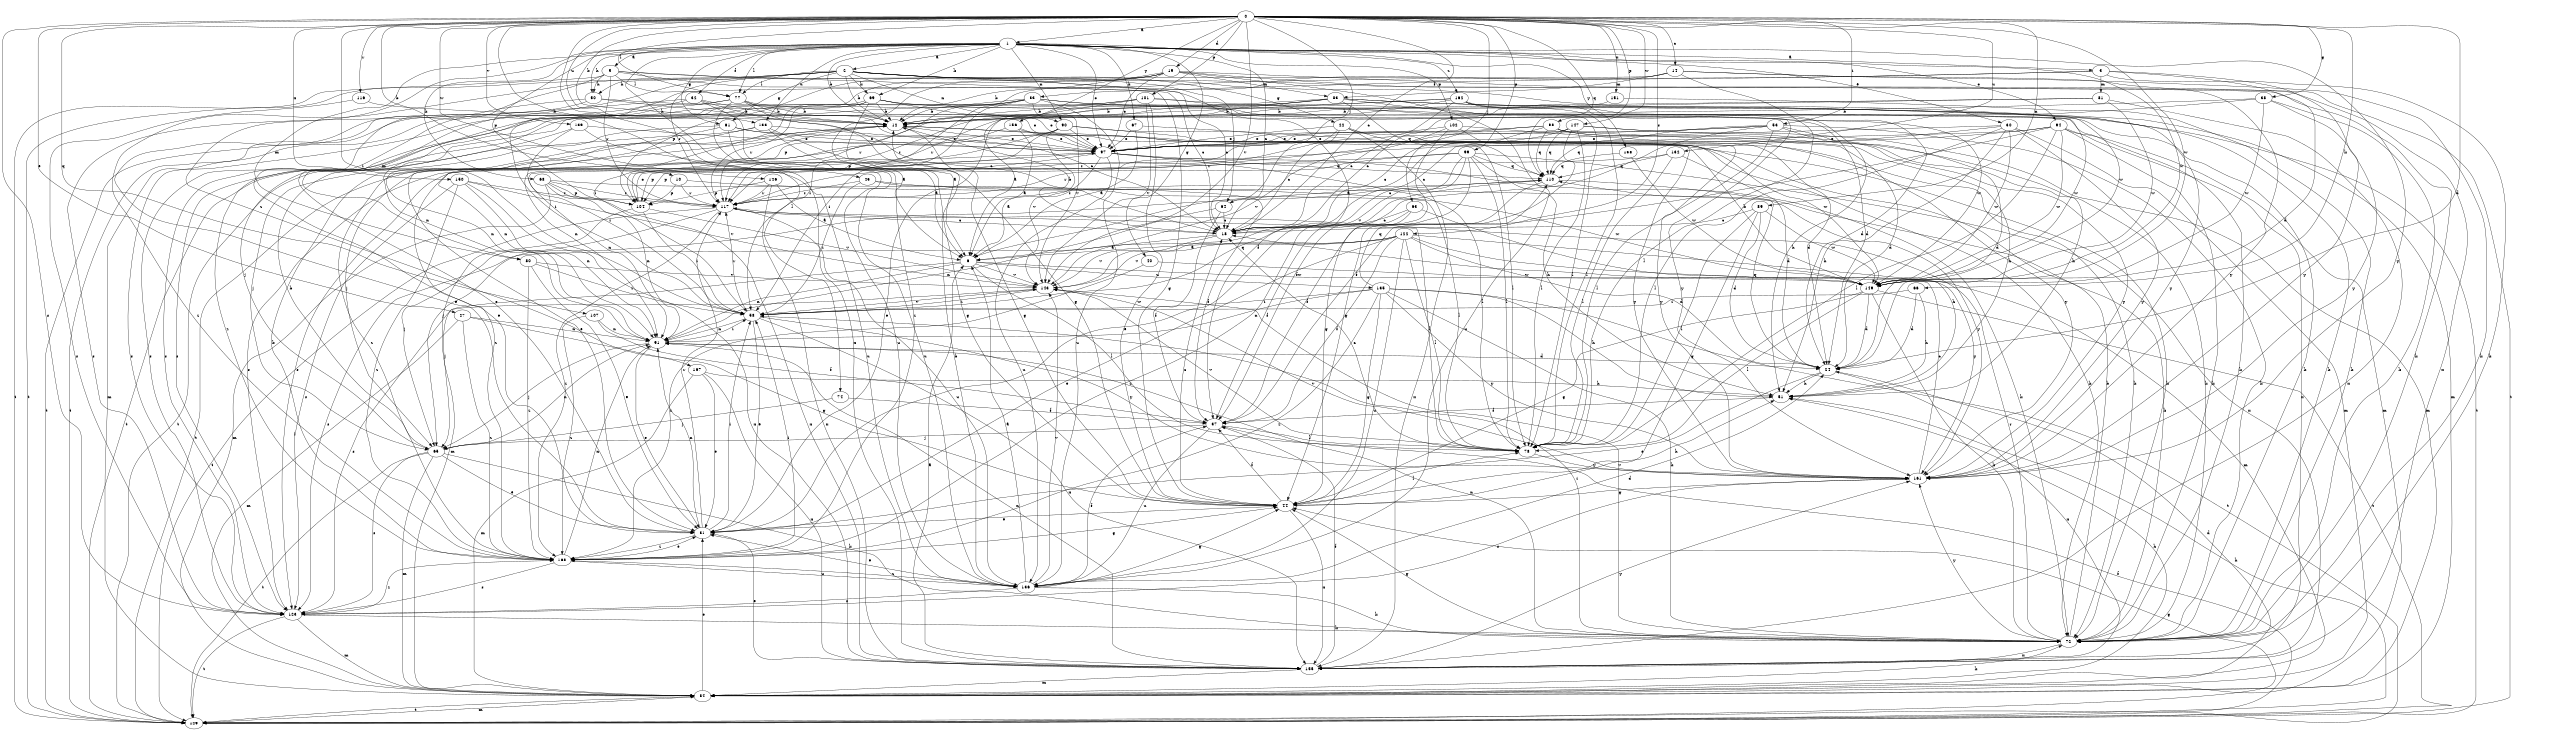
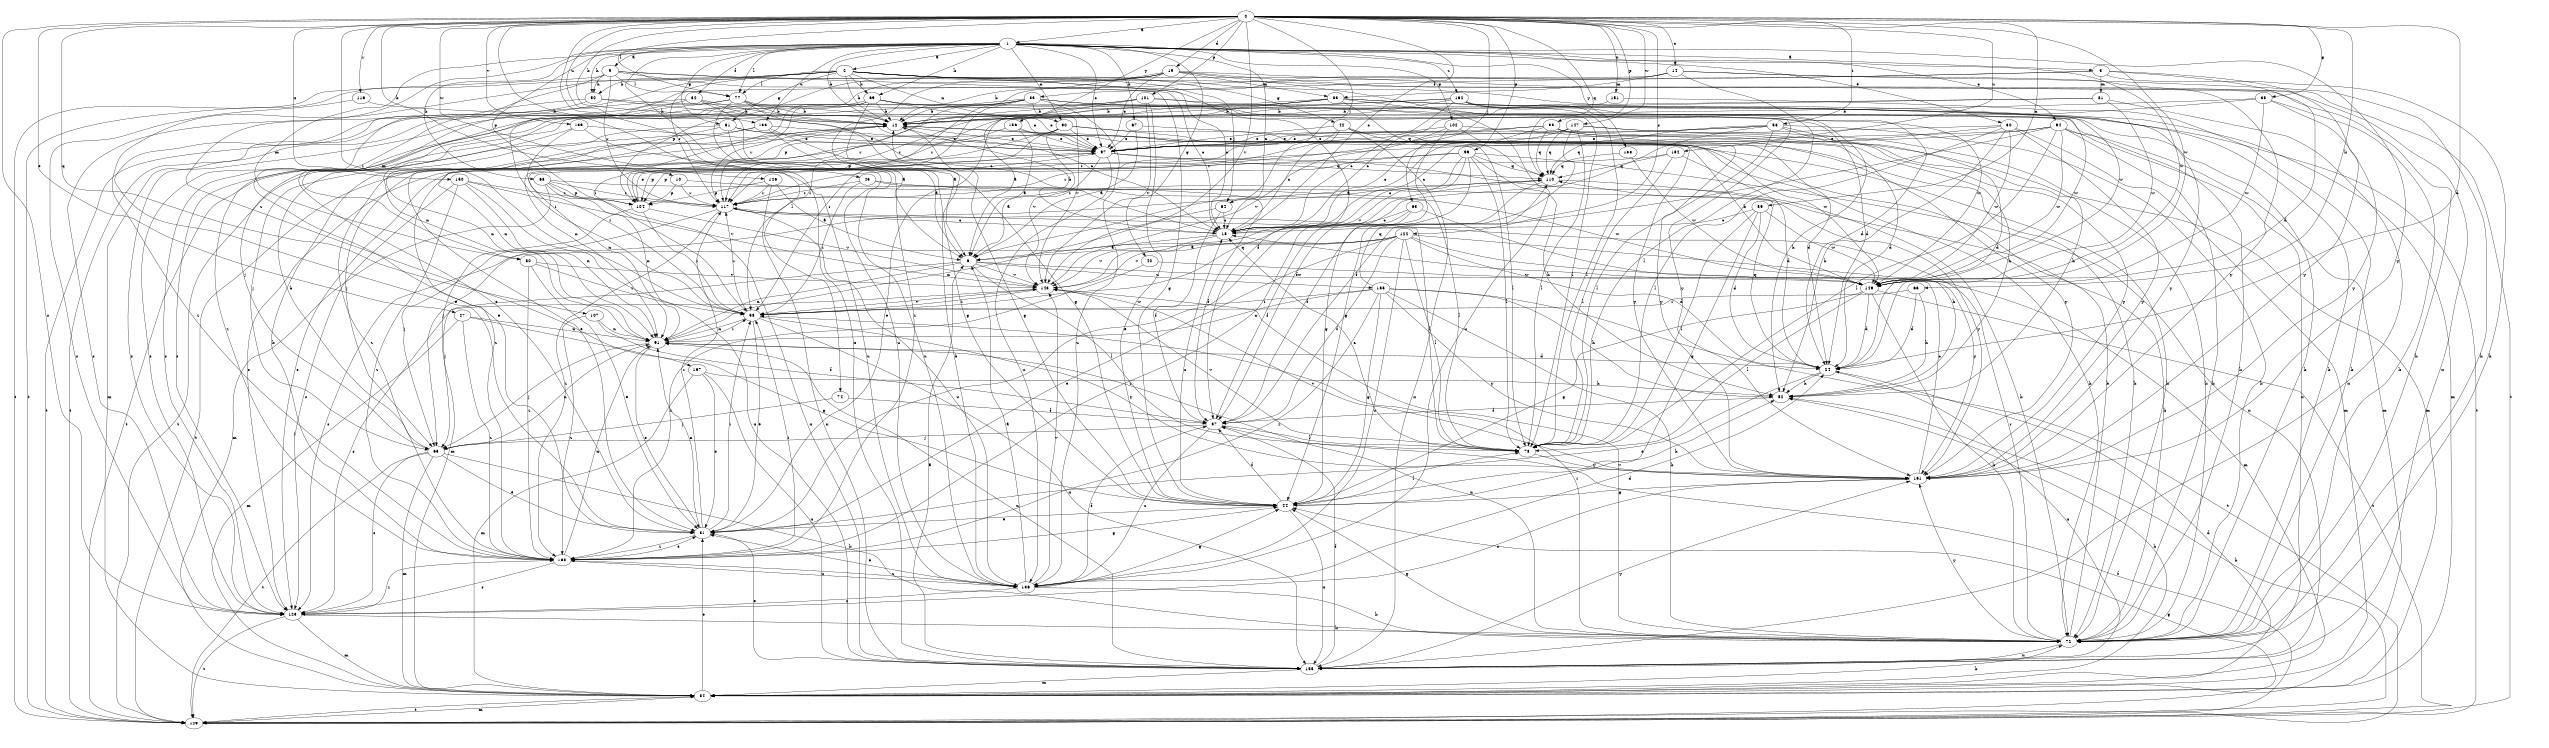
(1342, 125) -> (1342, 125)
(1352, 183) -> none
(333, 337) -> none
(1781, 397) -> (1781, 397)
